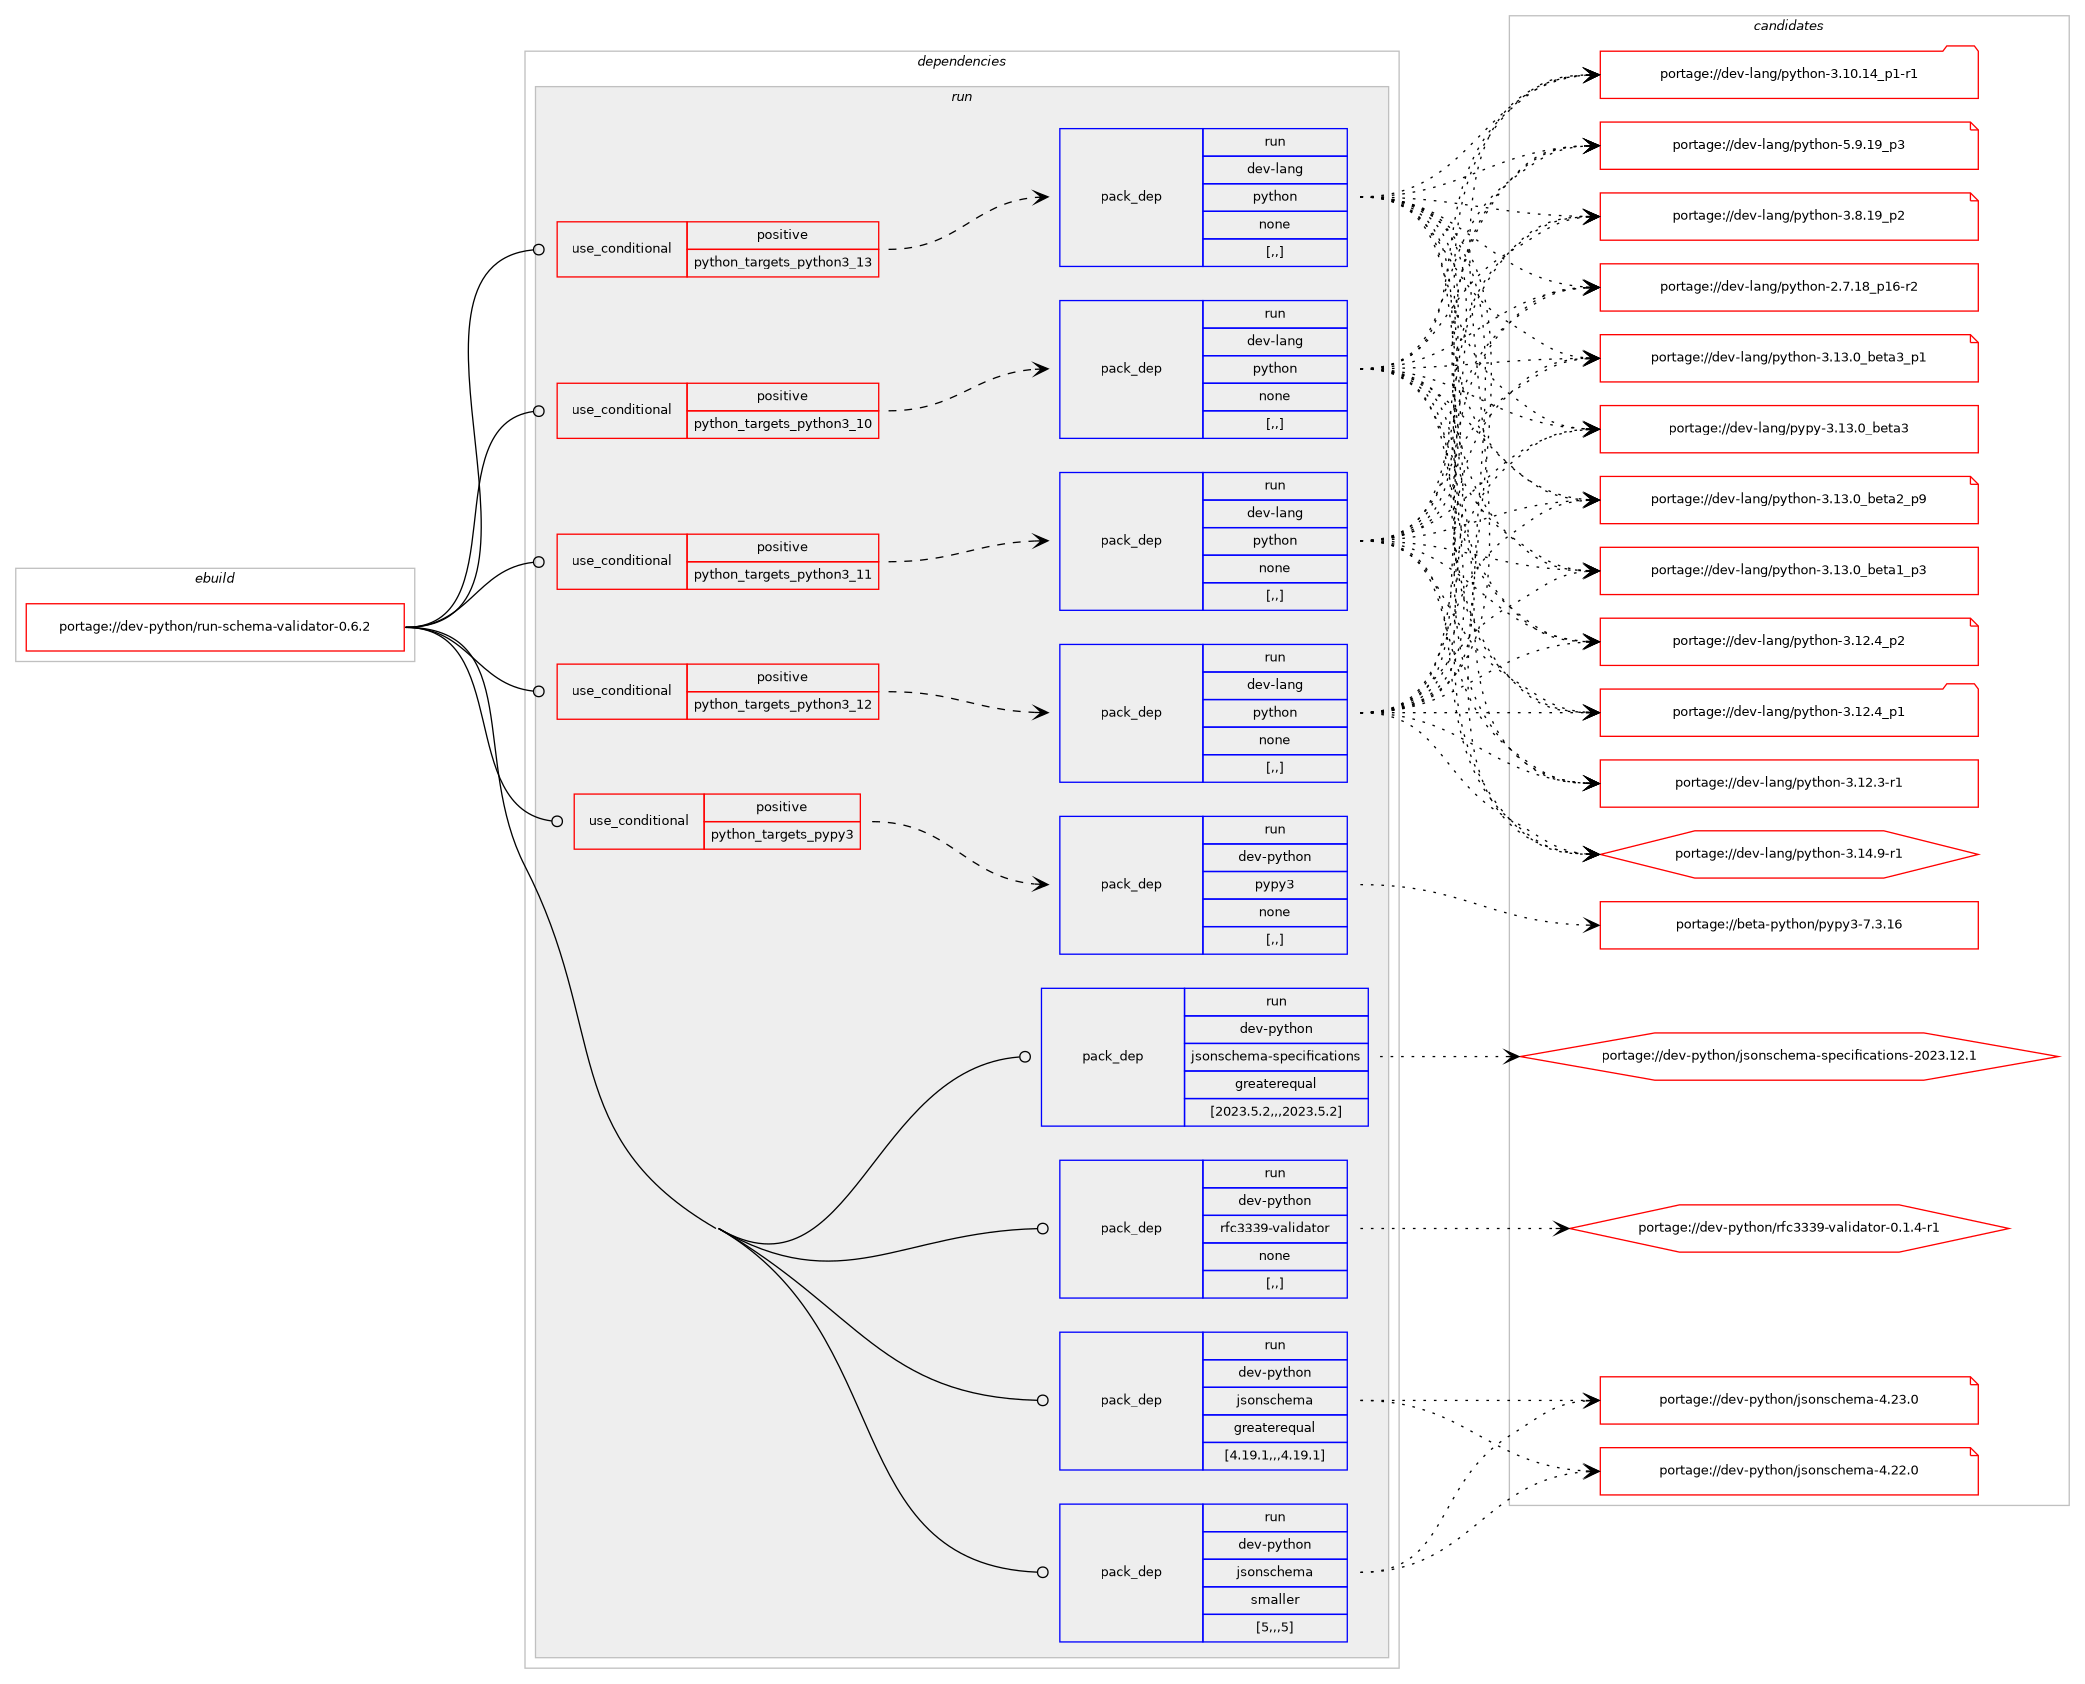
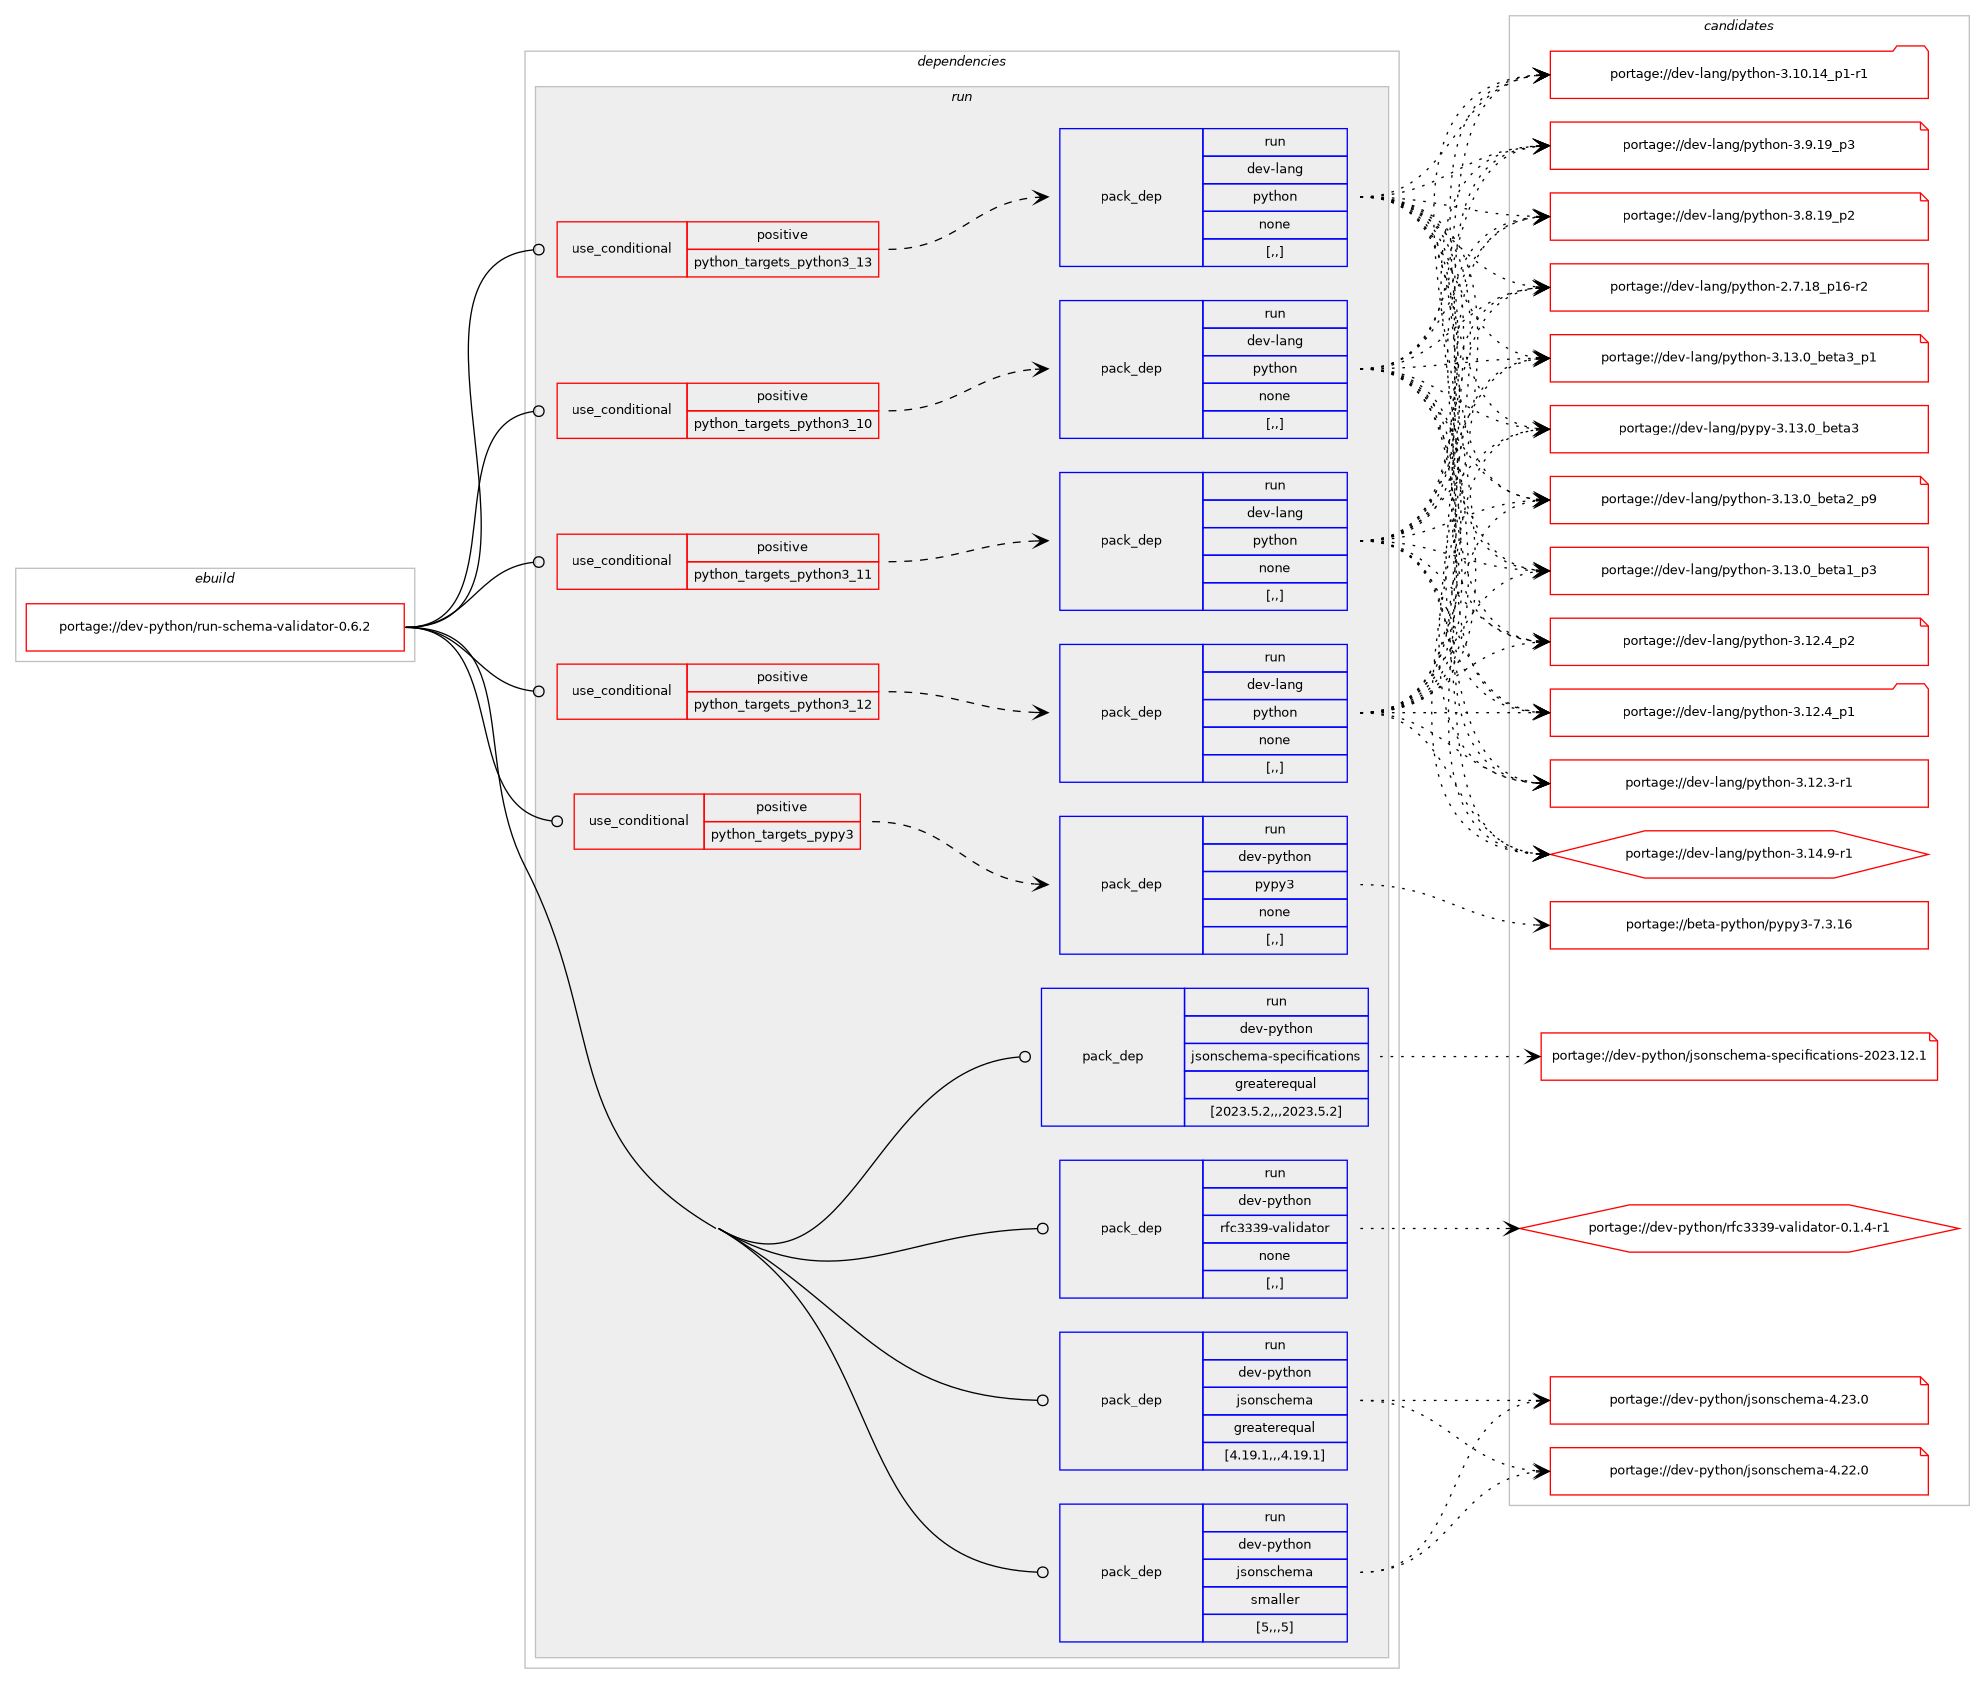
(1789, 146) -> (1739, 146)
(1789, 1057) -> (1739, 1057)
